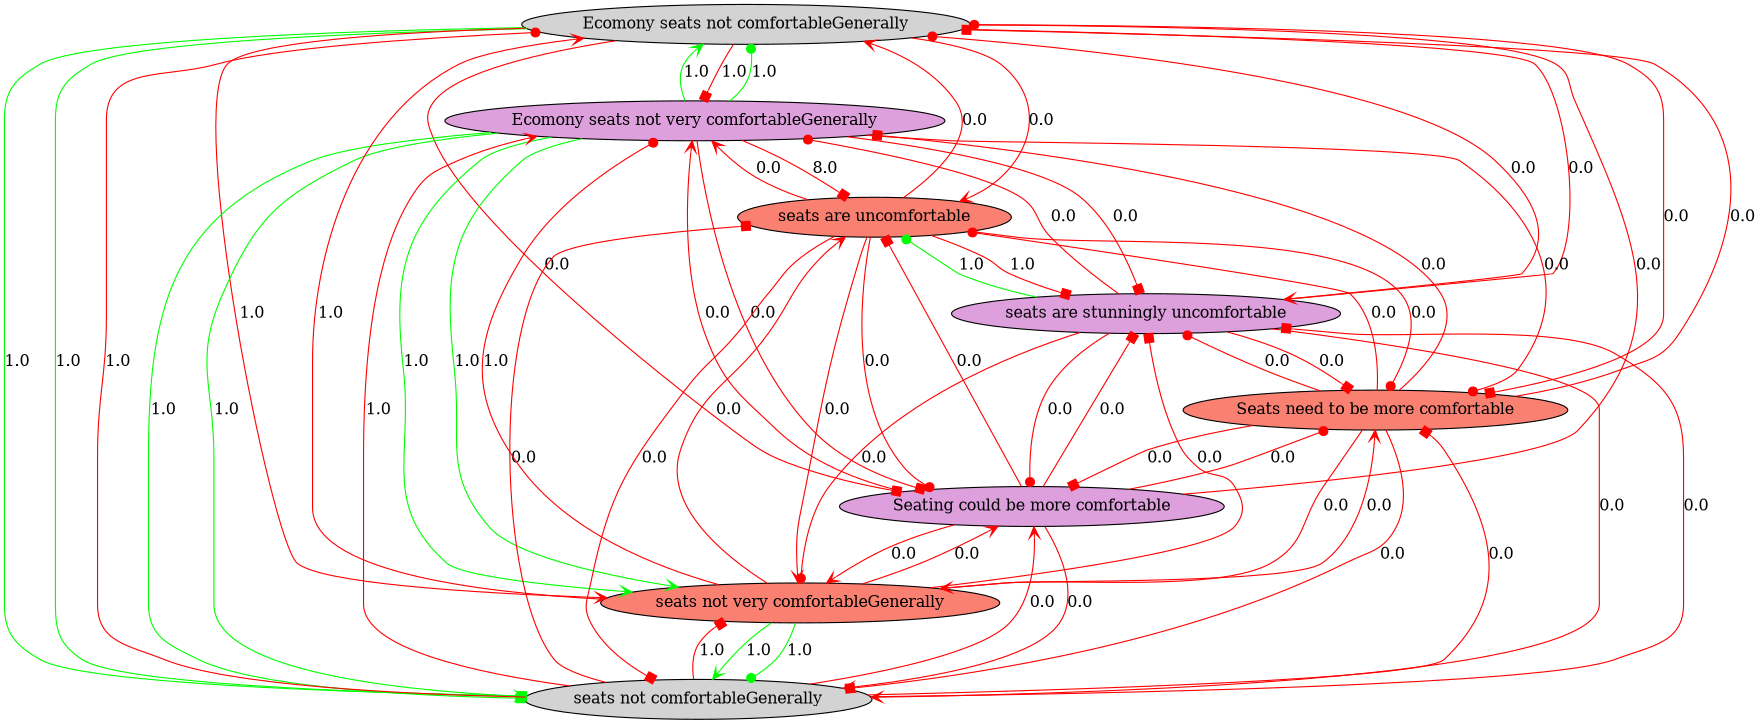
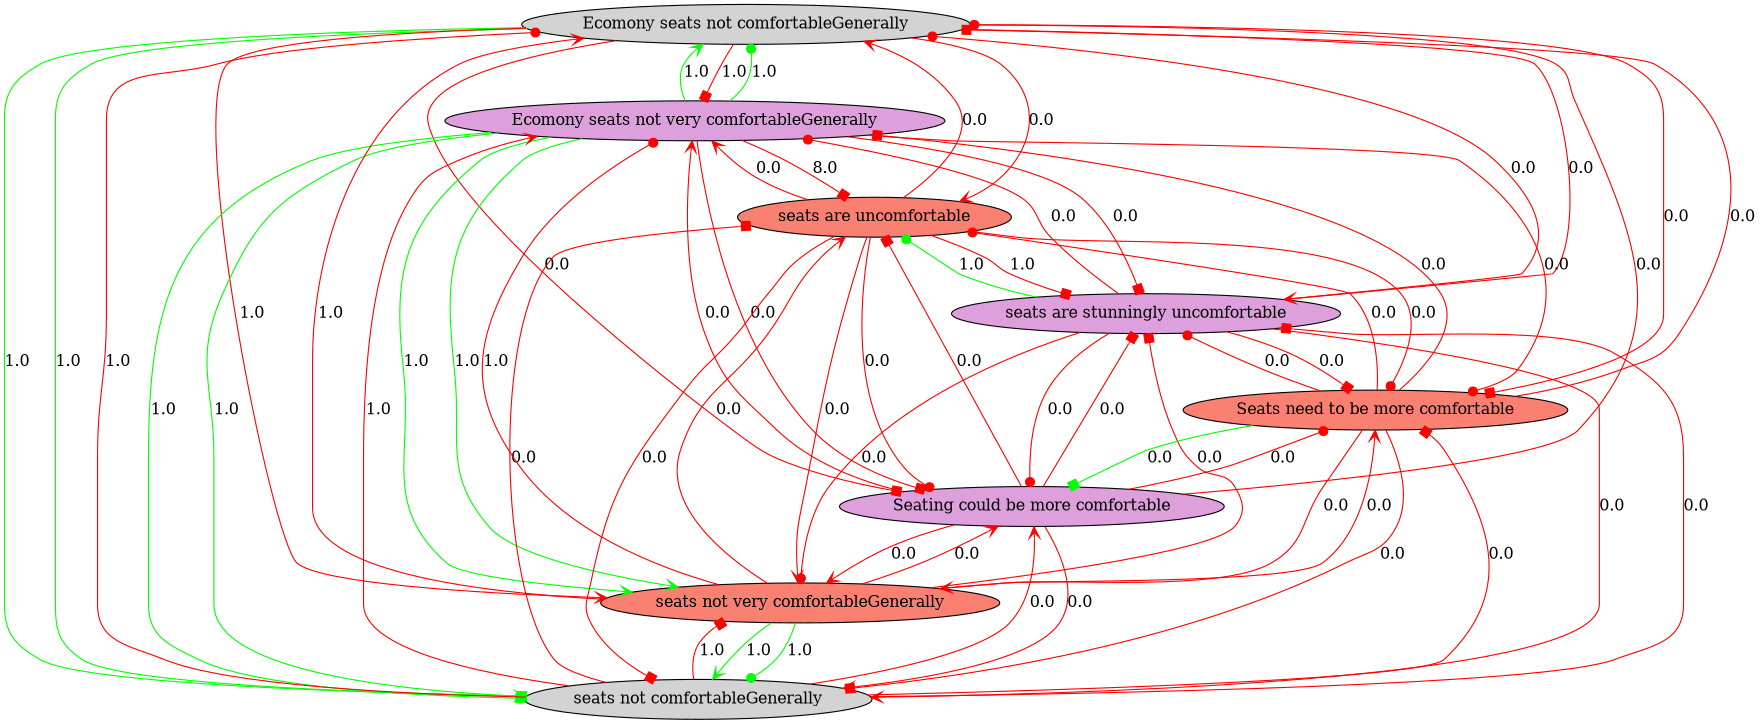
(1163, 445) -> (1163, 445)
